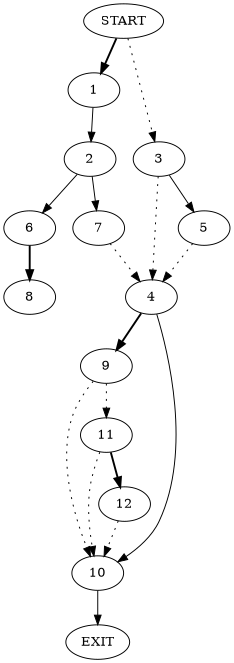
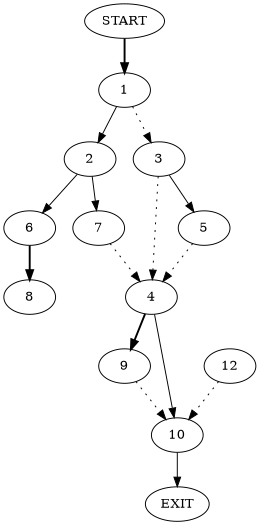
(140, 85) -> (140, 120)
(106, 435) -> none
